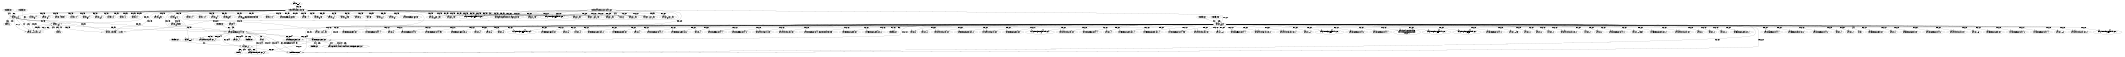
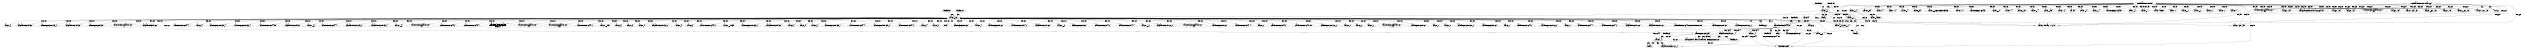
(296, 7) -> (2067, 4)
none -> (1361, 19)
(26, 24) -> (1849, 30)
(329, 28) -> (1771, 21)
